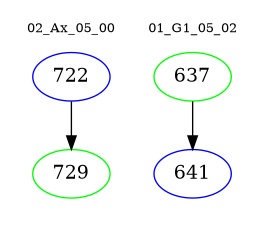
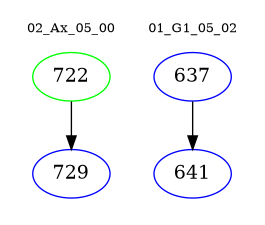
(71, 77) -> (71, 77)
(193, 77) -> (193, 77)
(71, 174) -> (71, 174)
